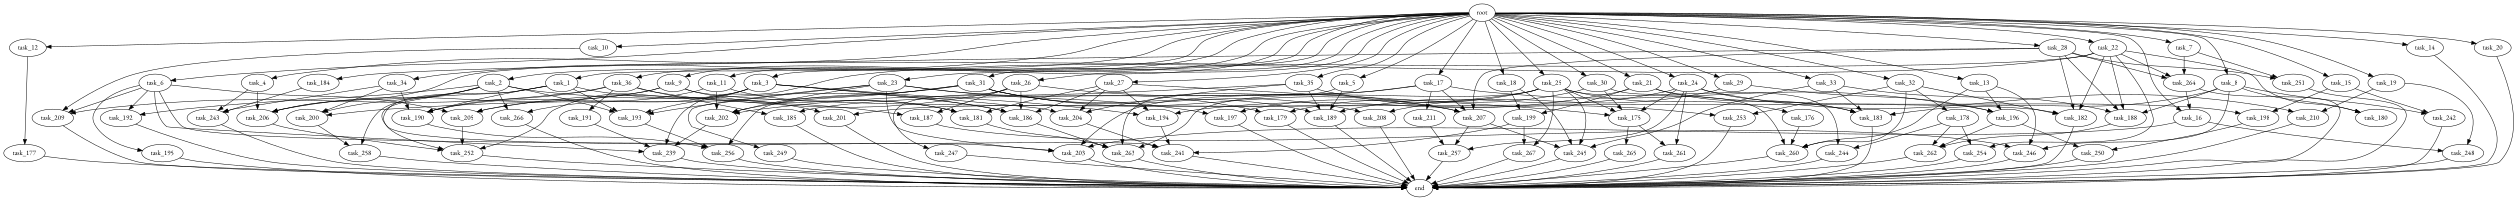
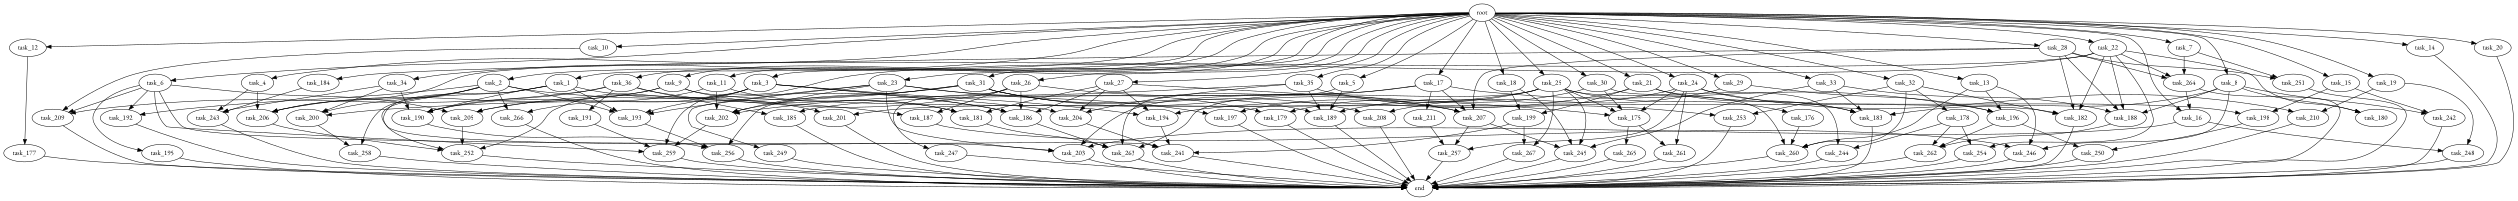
(664, 153) -> (664, 153)
